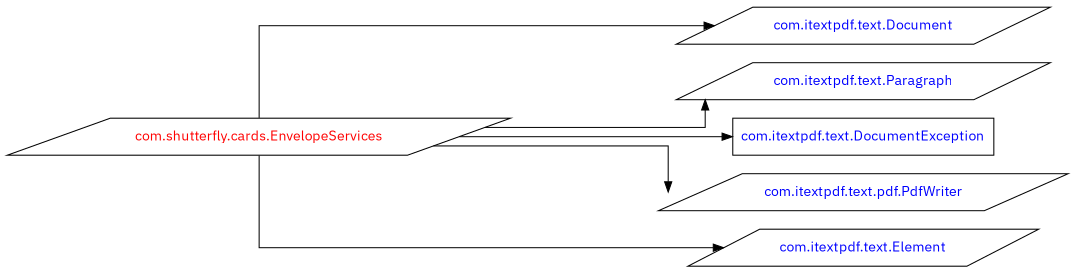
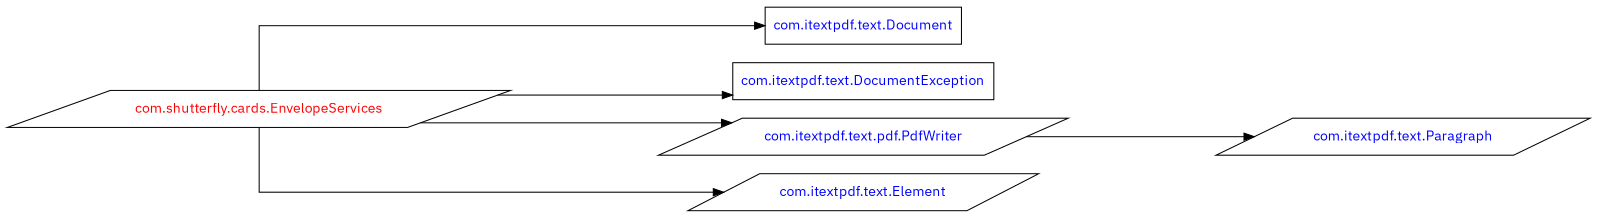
(863, 26) -> (863, 26)
(604, 127) -> (1135, 137)
